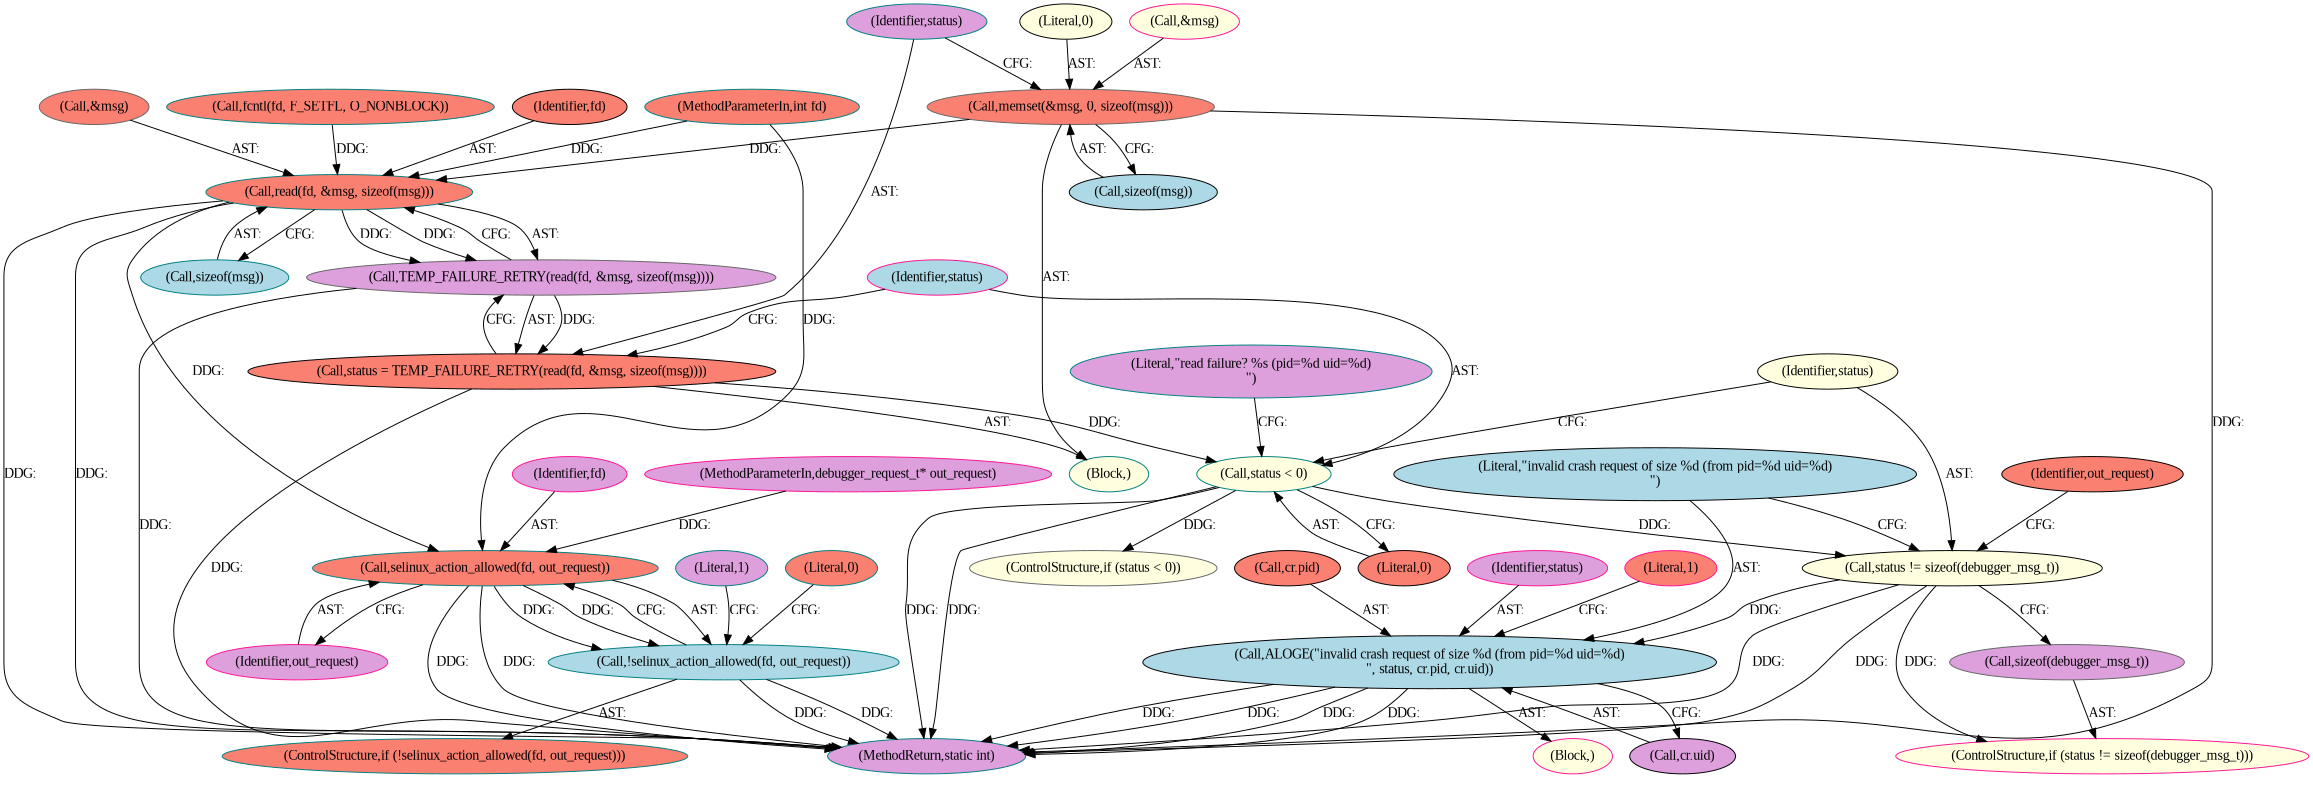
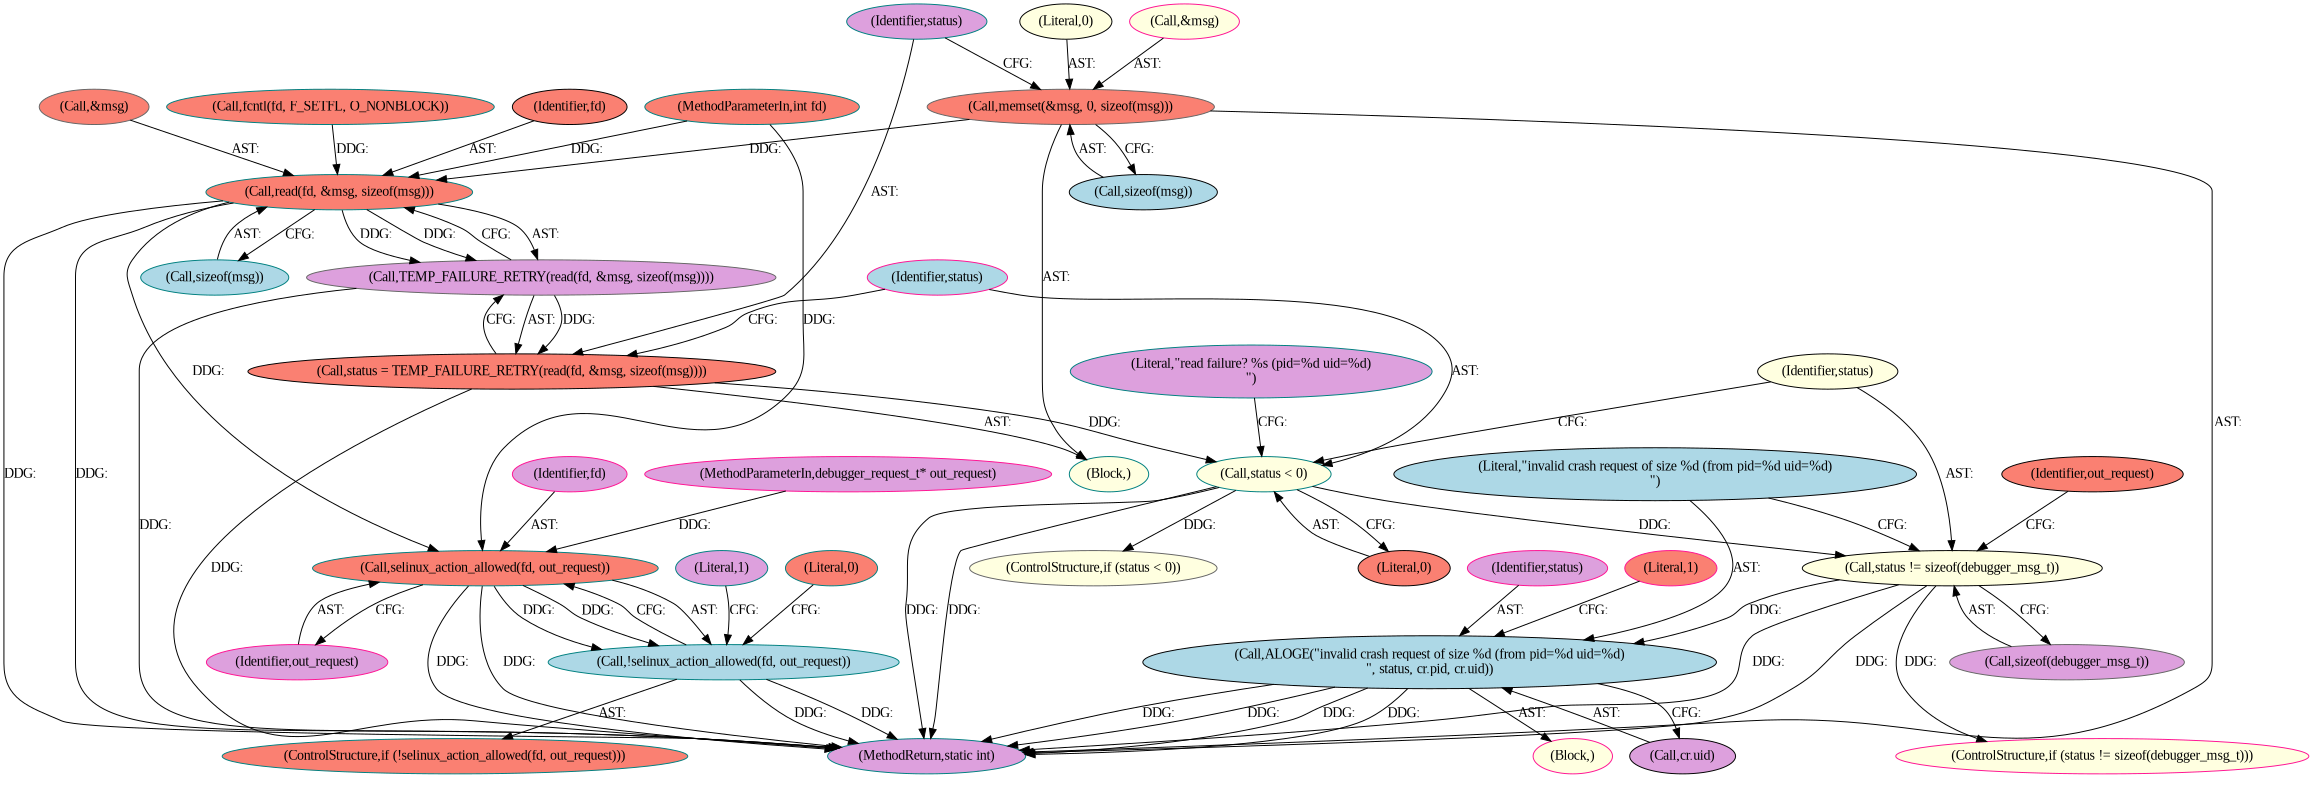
(2230, 423) -> (2230, 423)
(1287, 568) -> none
(2083, 705) -> (1978, 627)
